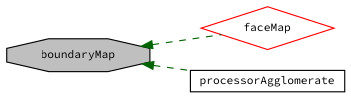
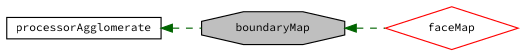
(172, 68) -> (187, 28)
